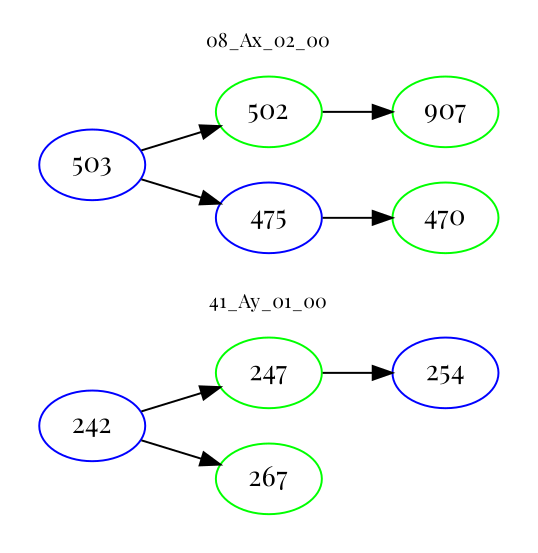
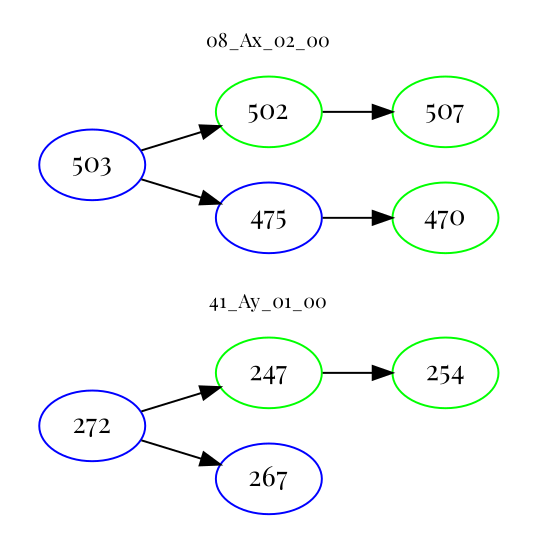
(445, 112) -> (445, 112)
(445, 373) -> (445, 373)
(92, 426) -> (92, 426)
(269, 479) -> (269, 479)
